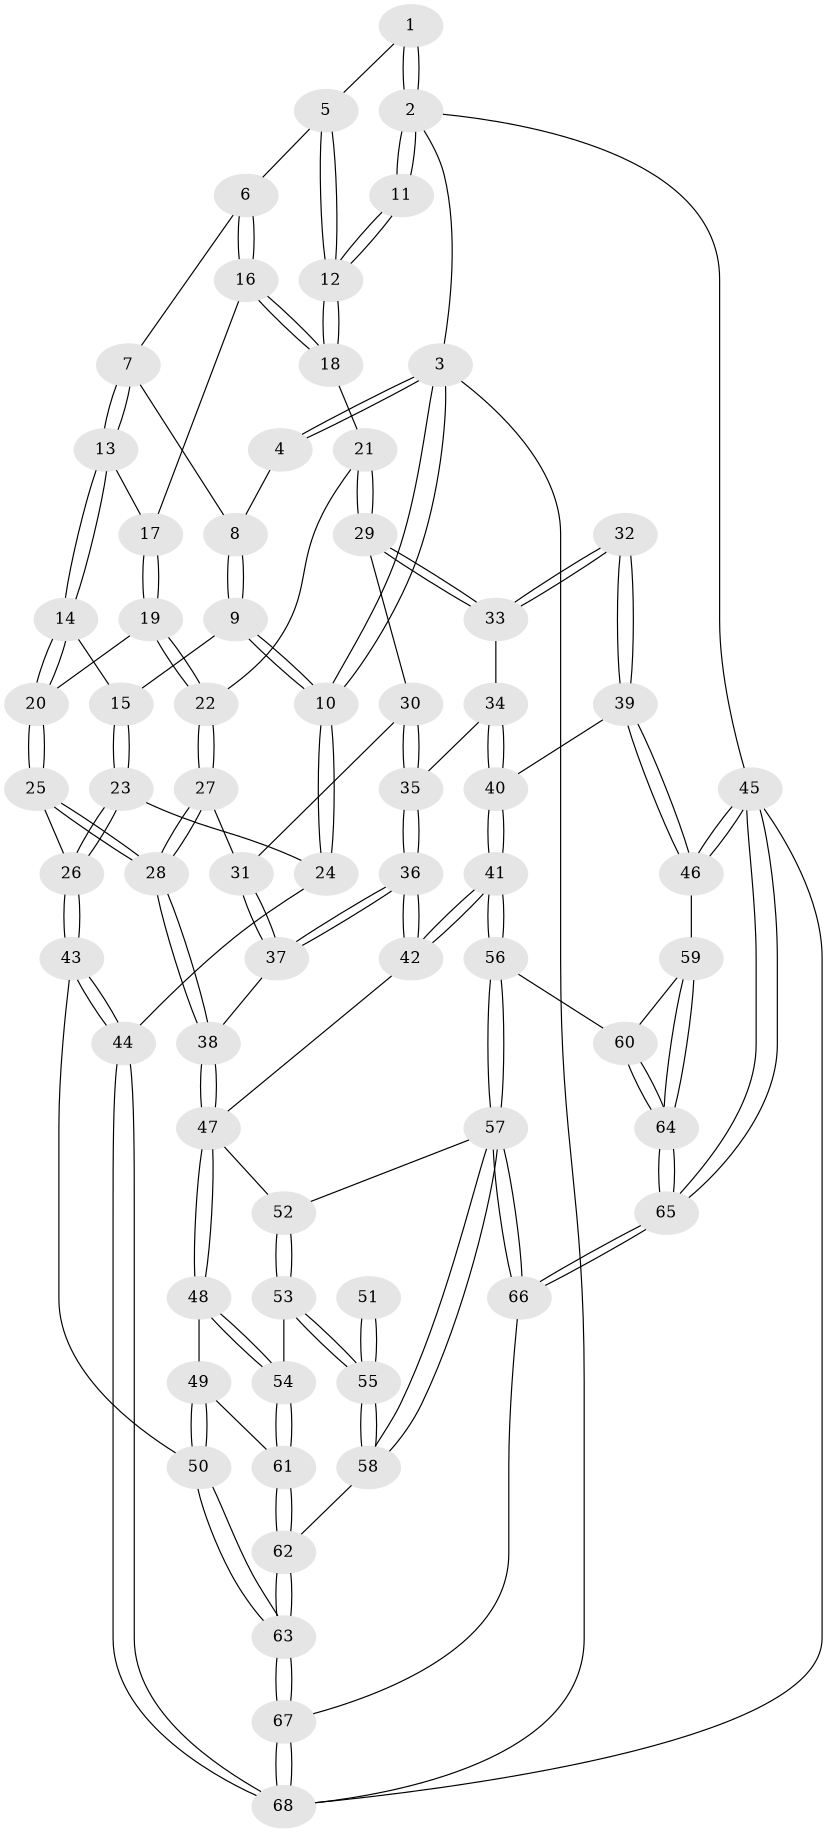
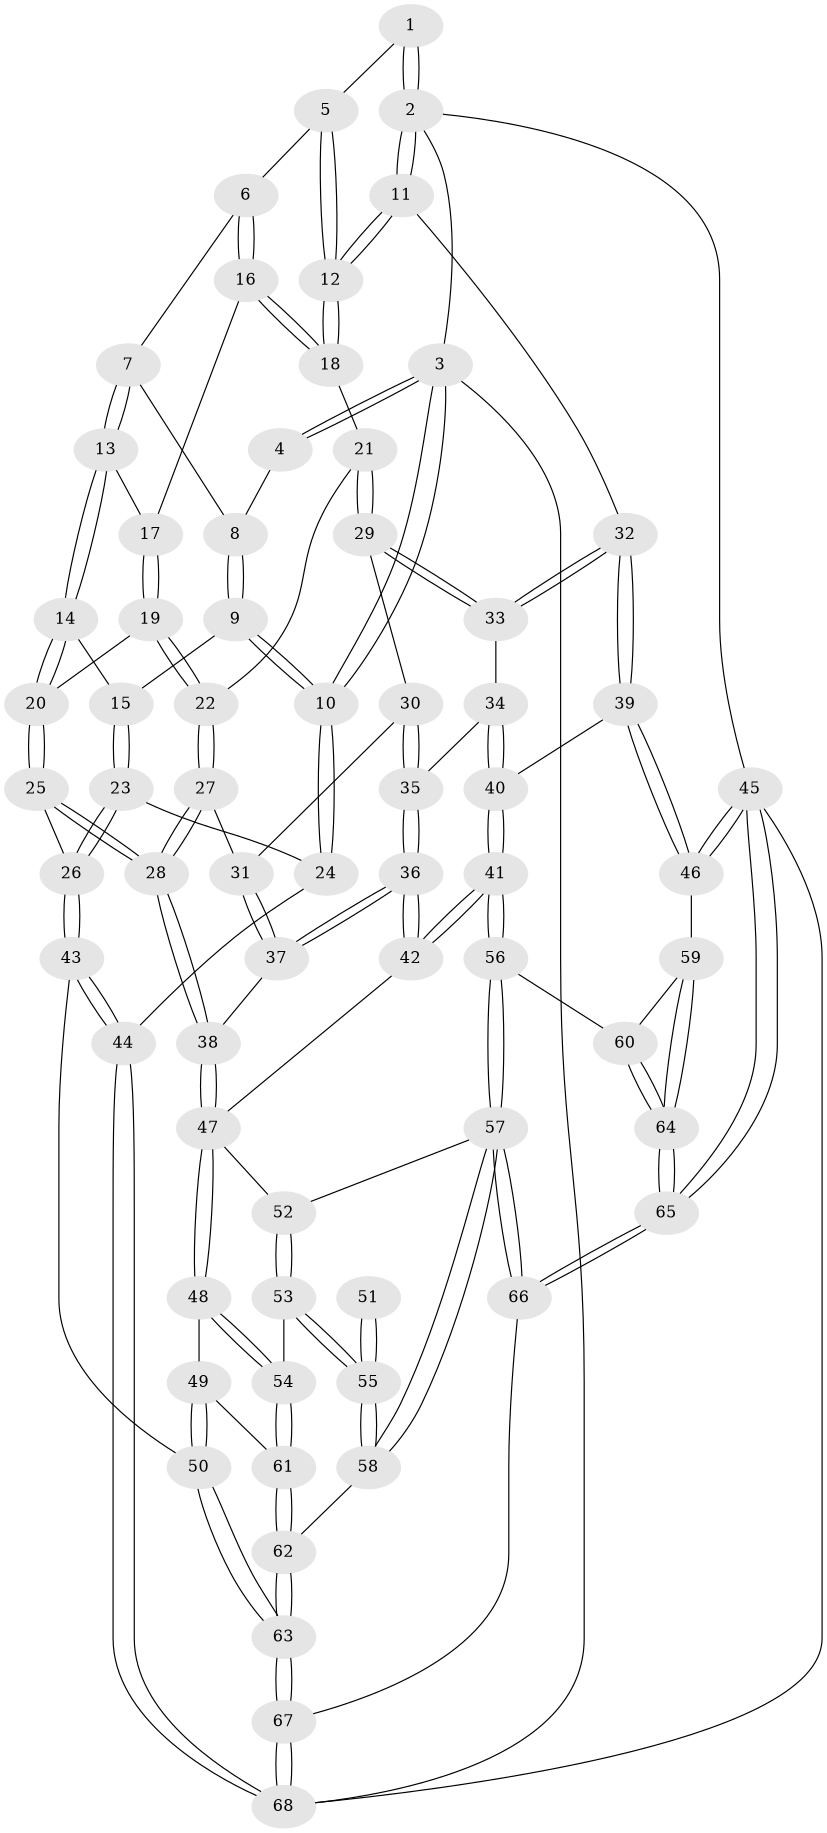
none -> (529, 357)
